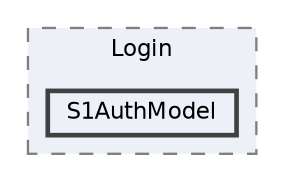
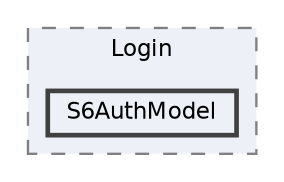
(142, 113) -> (142, 113)
